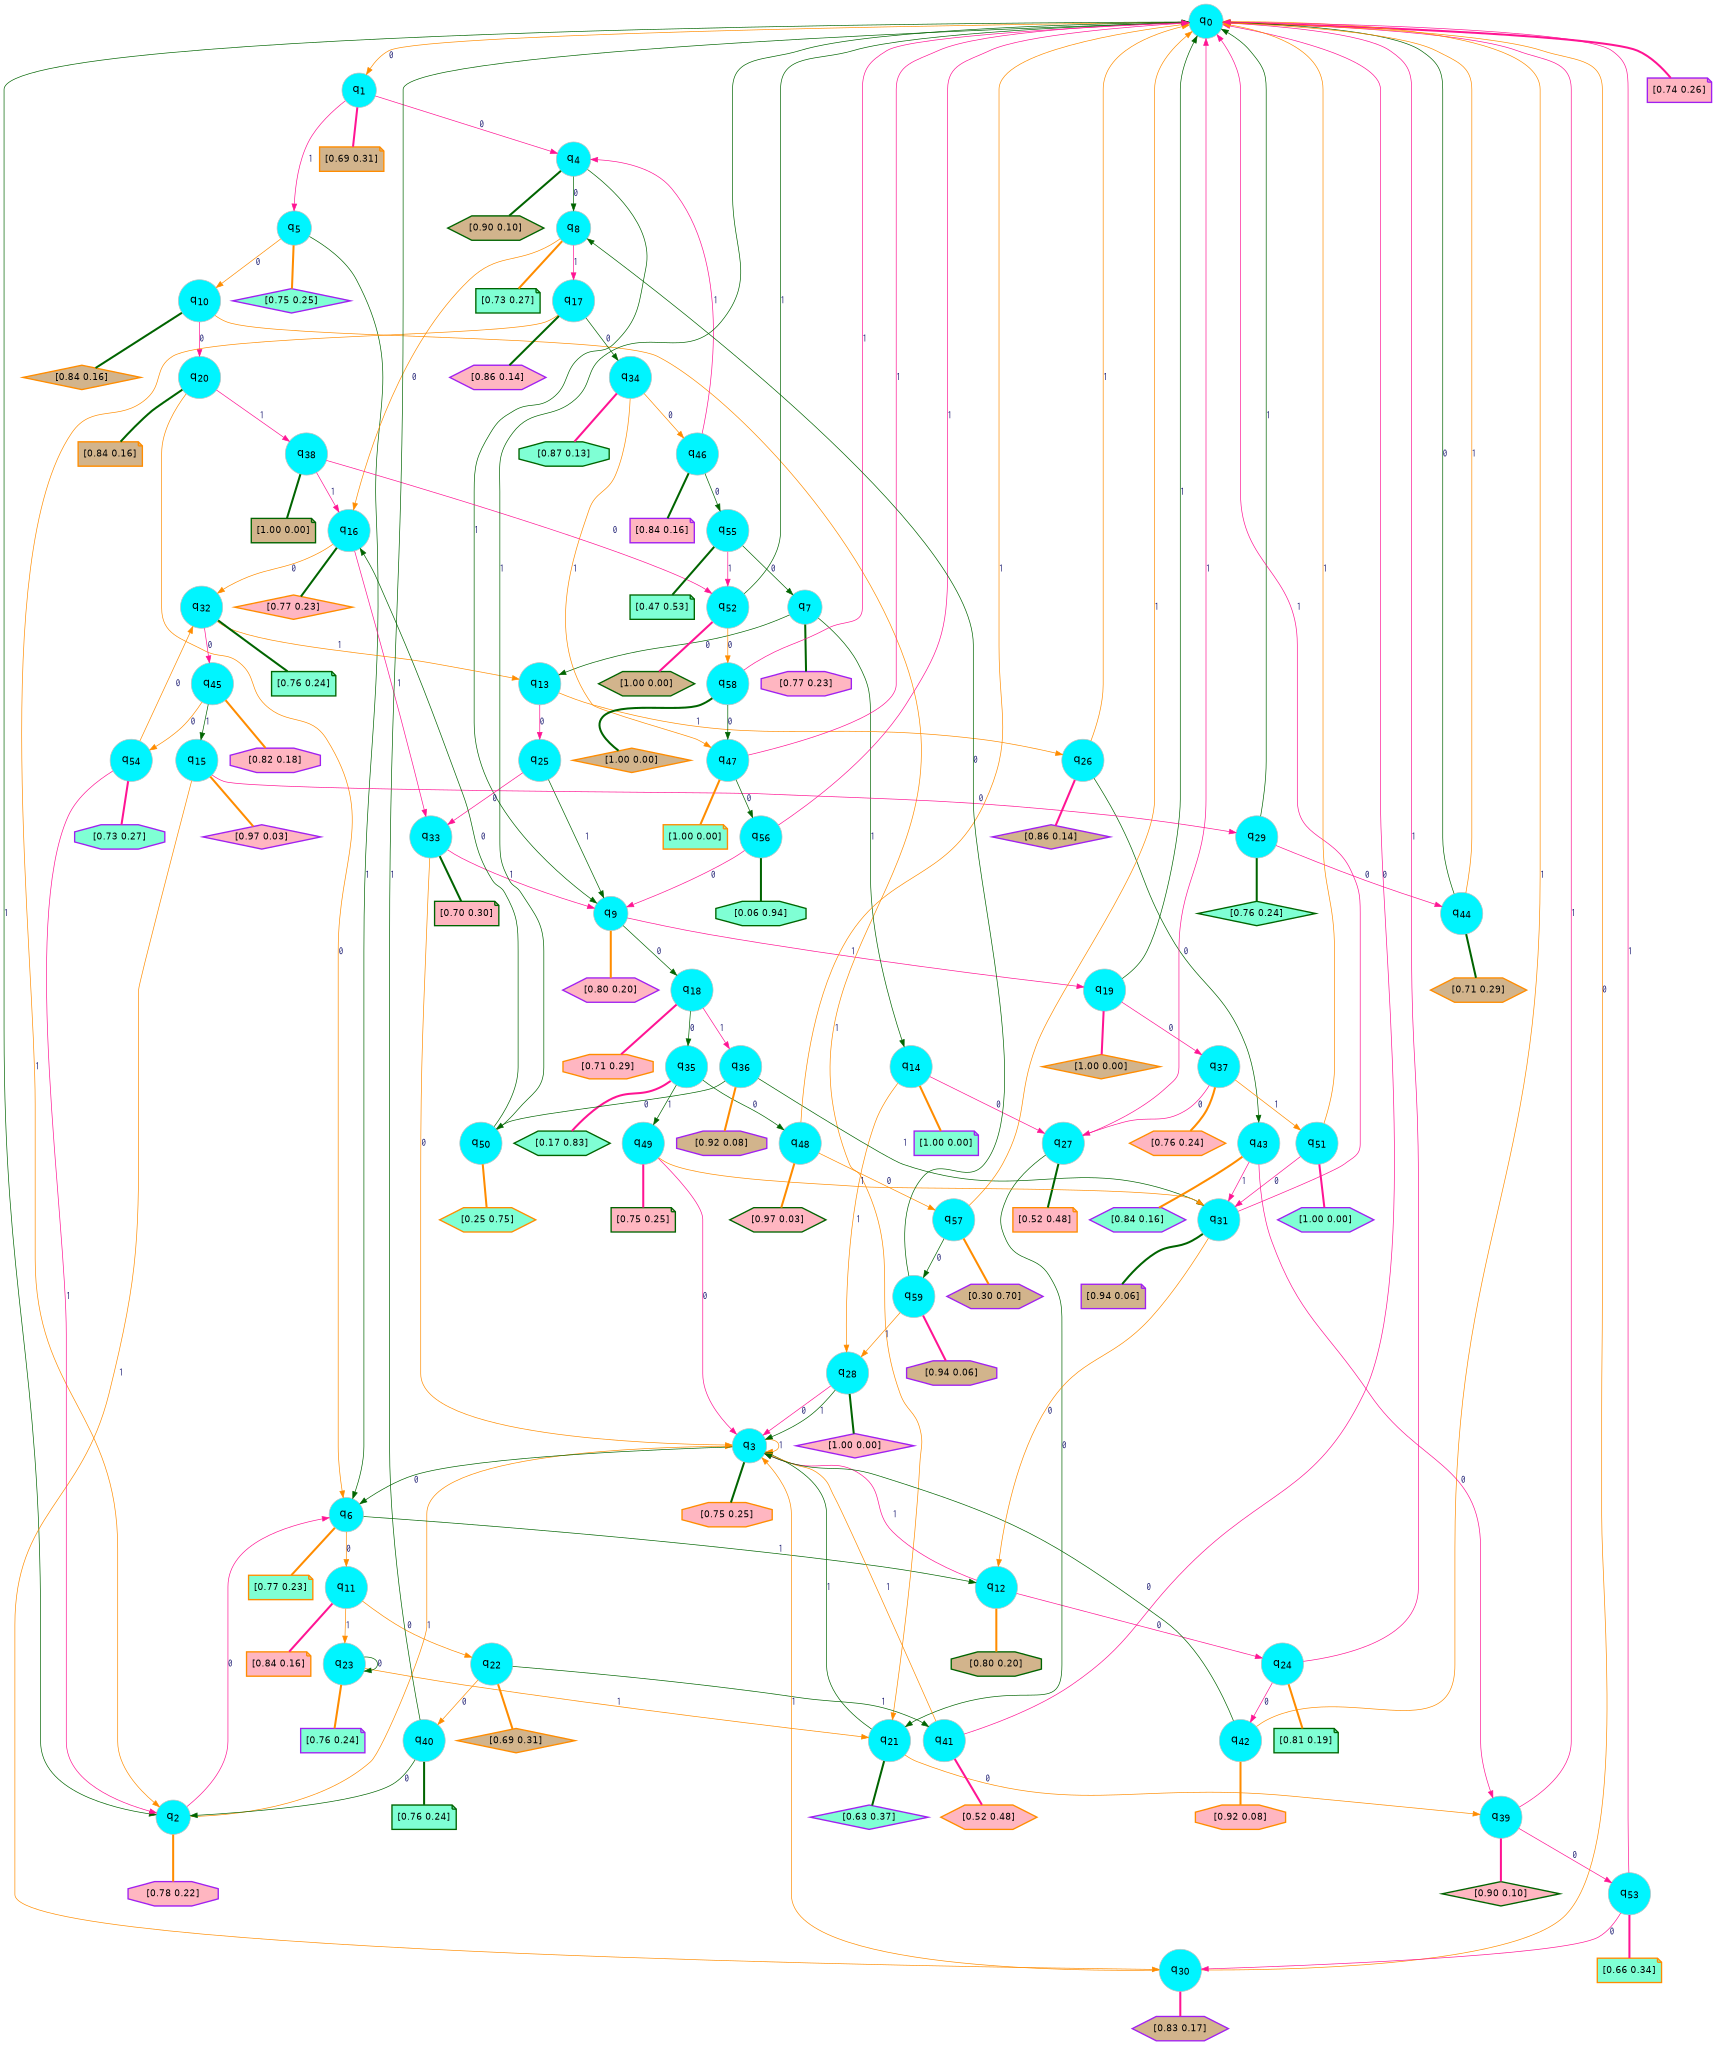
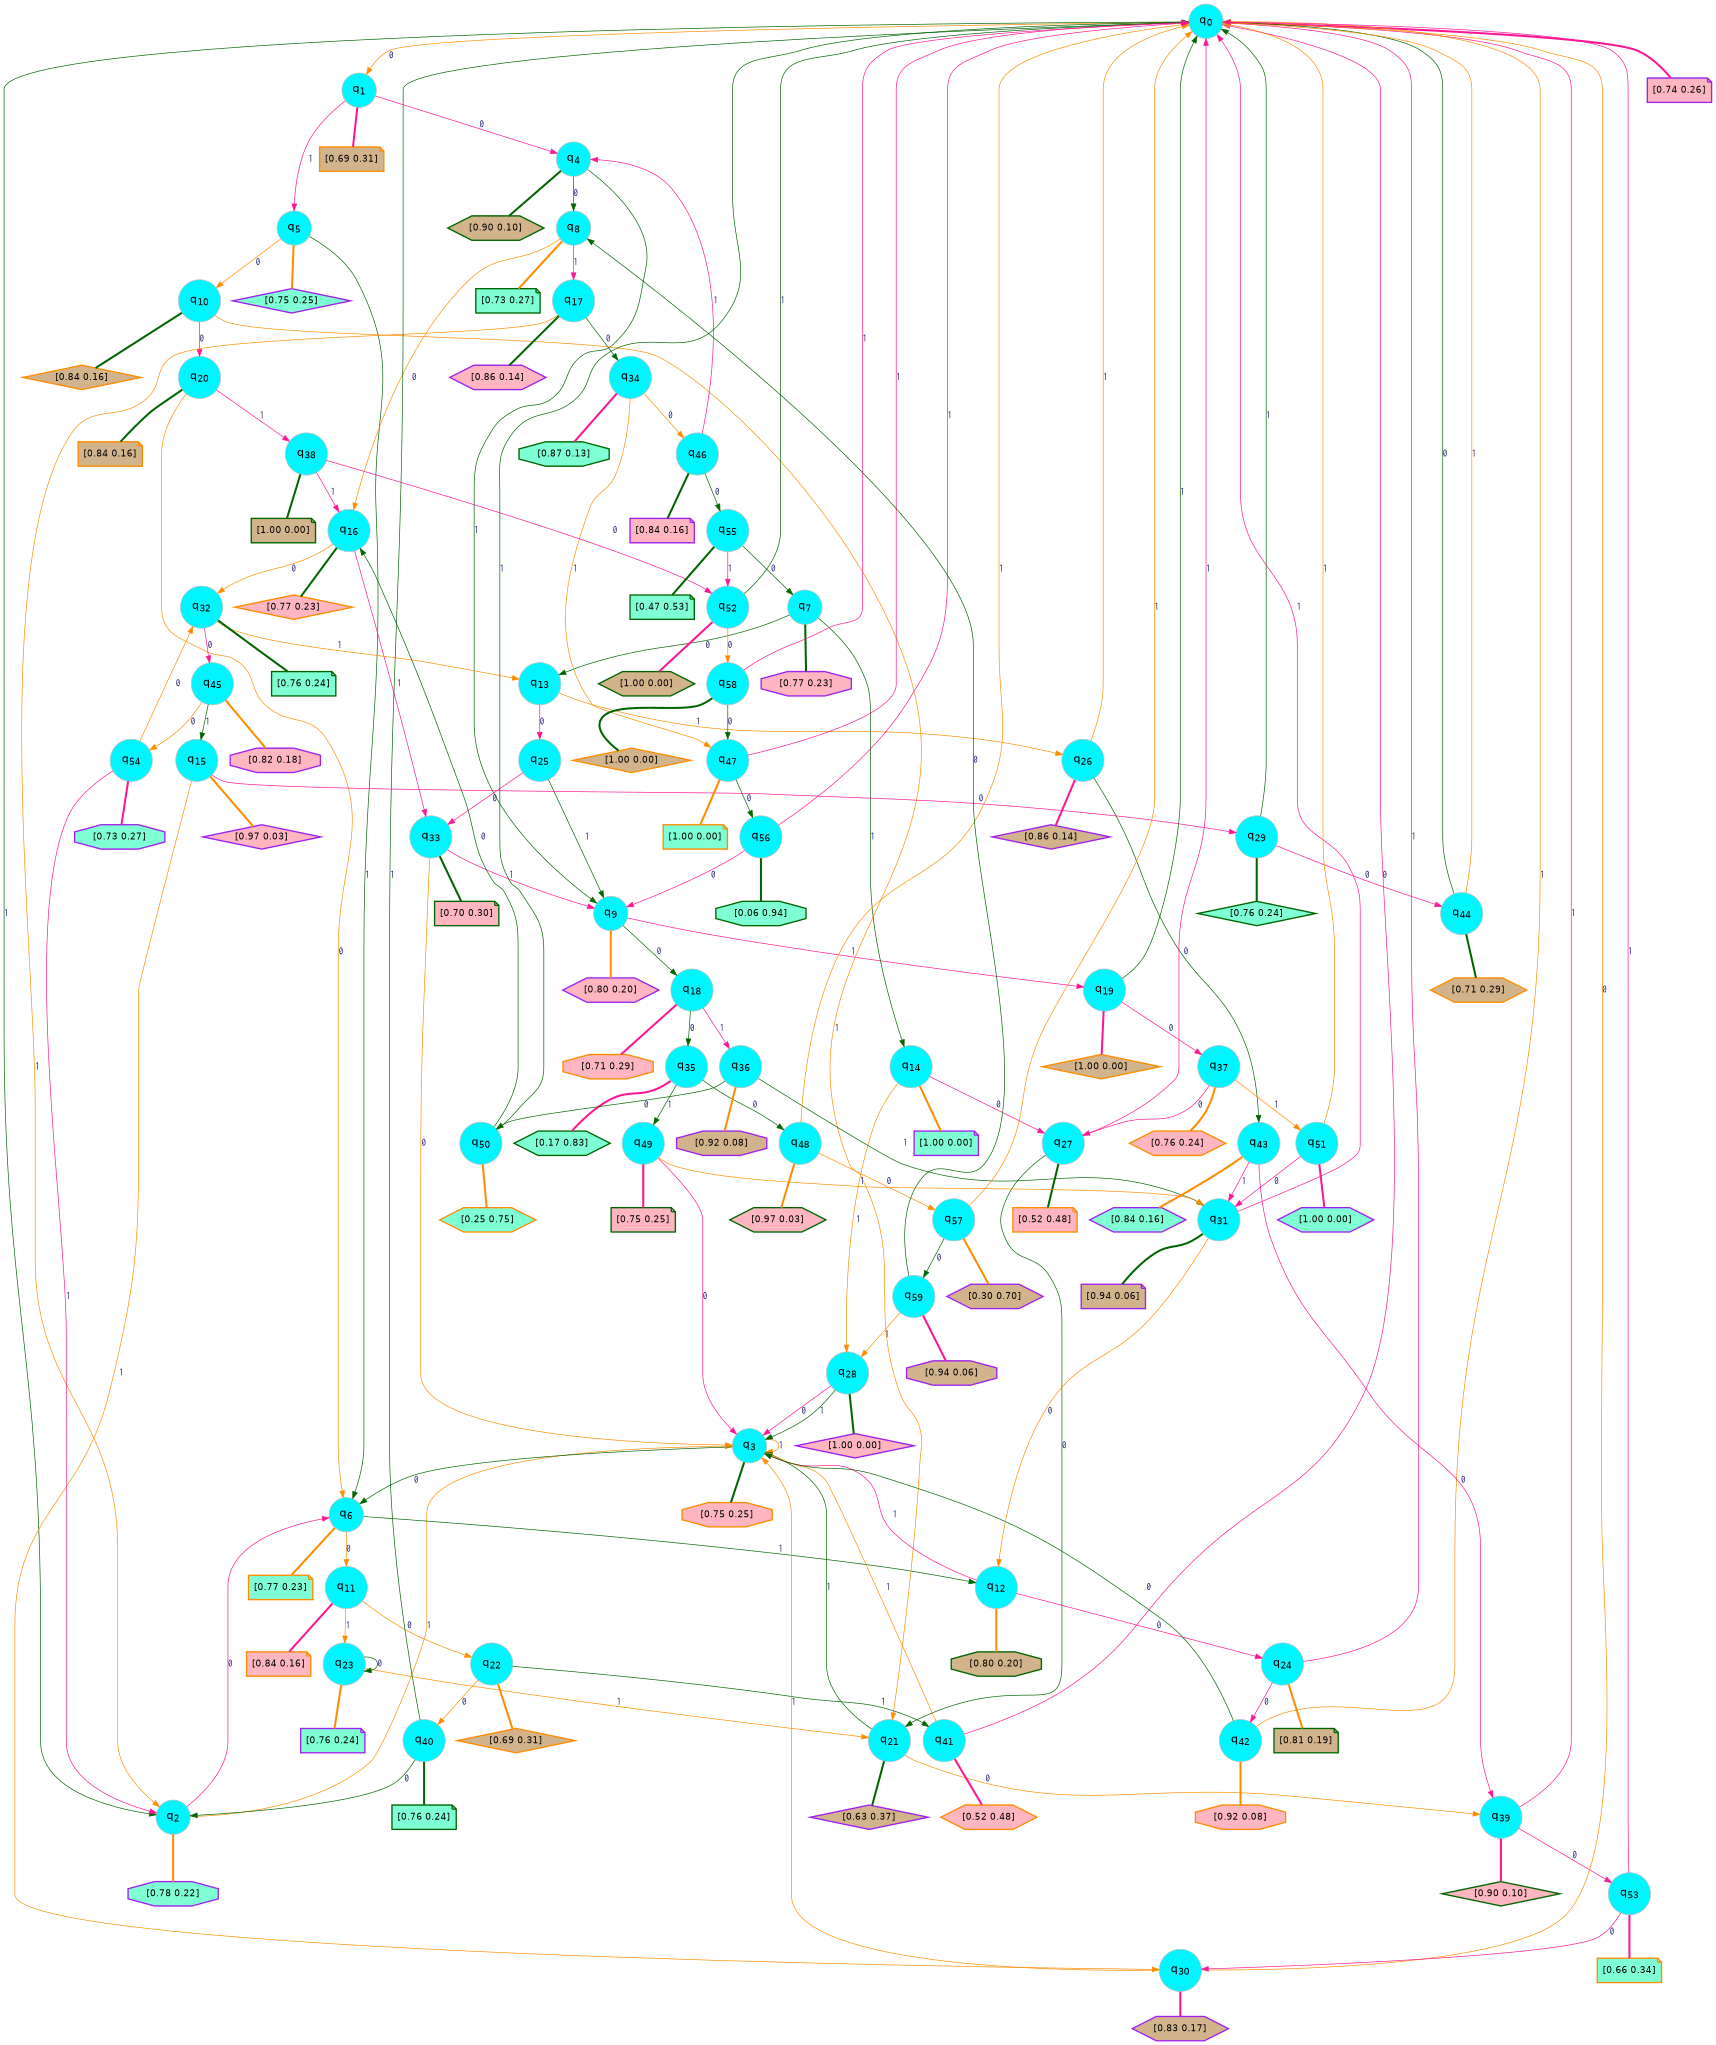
(1306, 1741) -> (1306, 1741)
(869, 1817) -> (869, 1817)
(173, 1894) -> (173, 1894)
